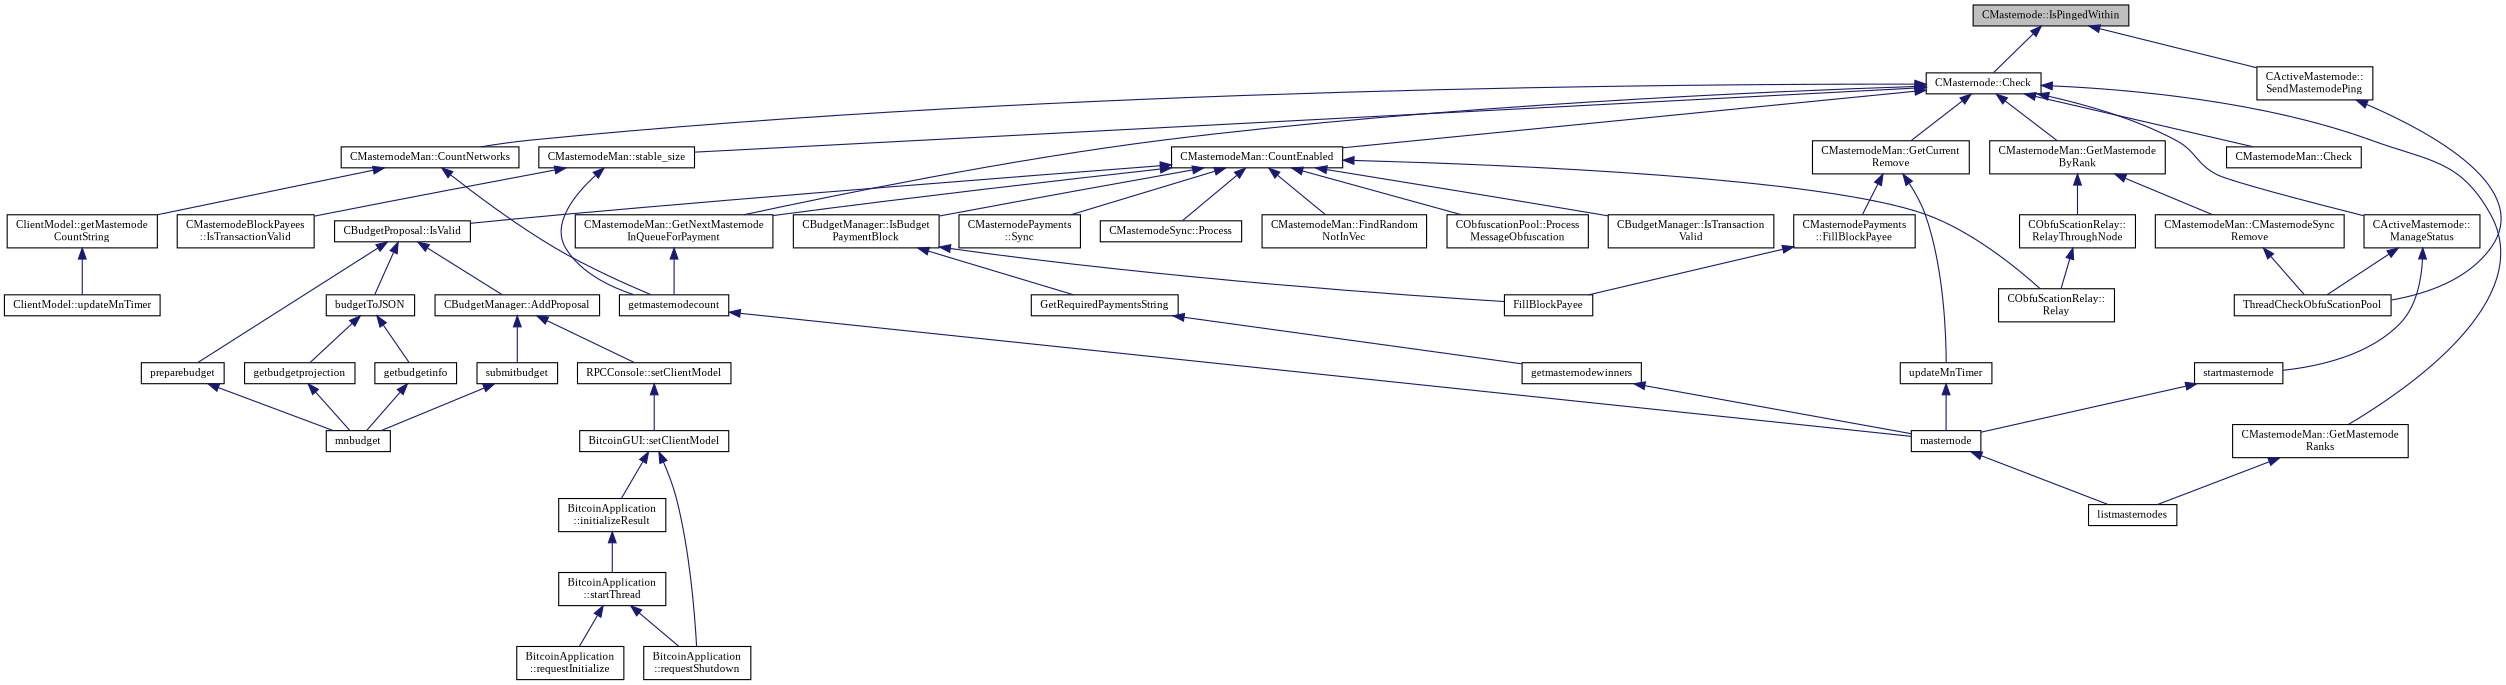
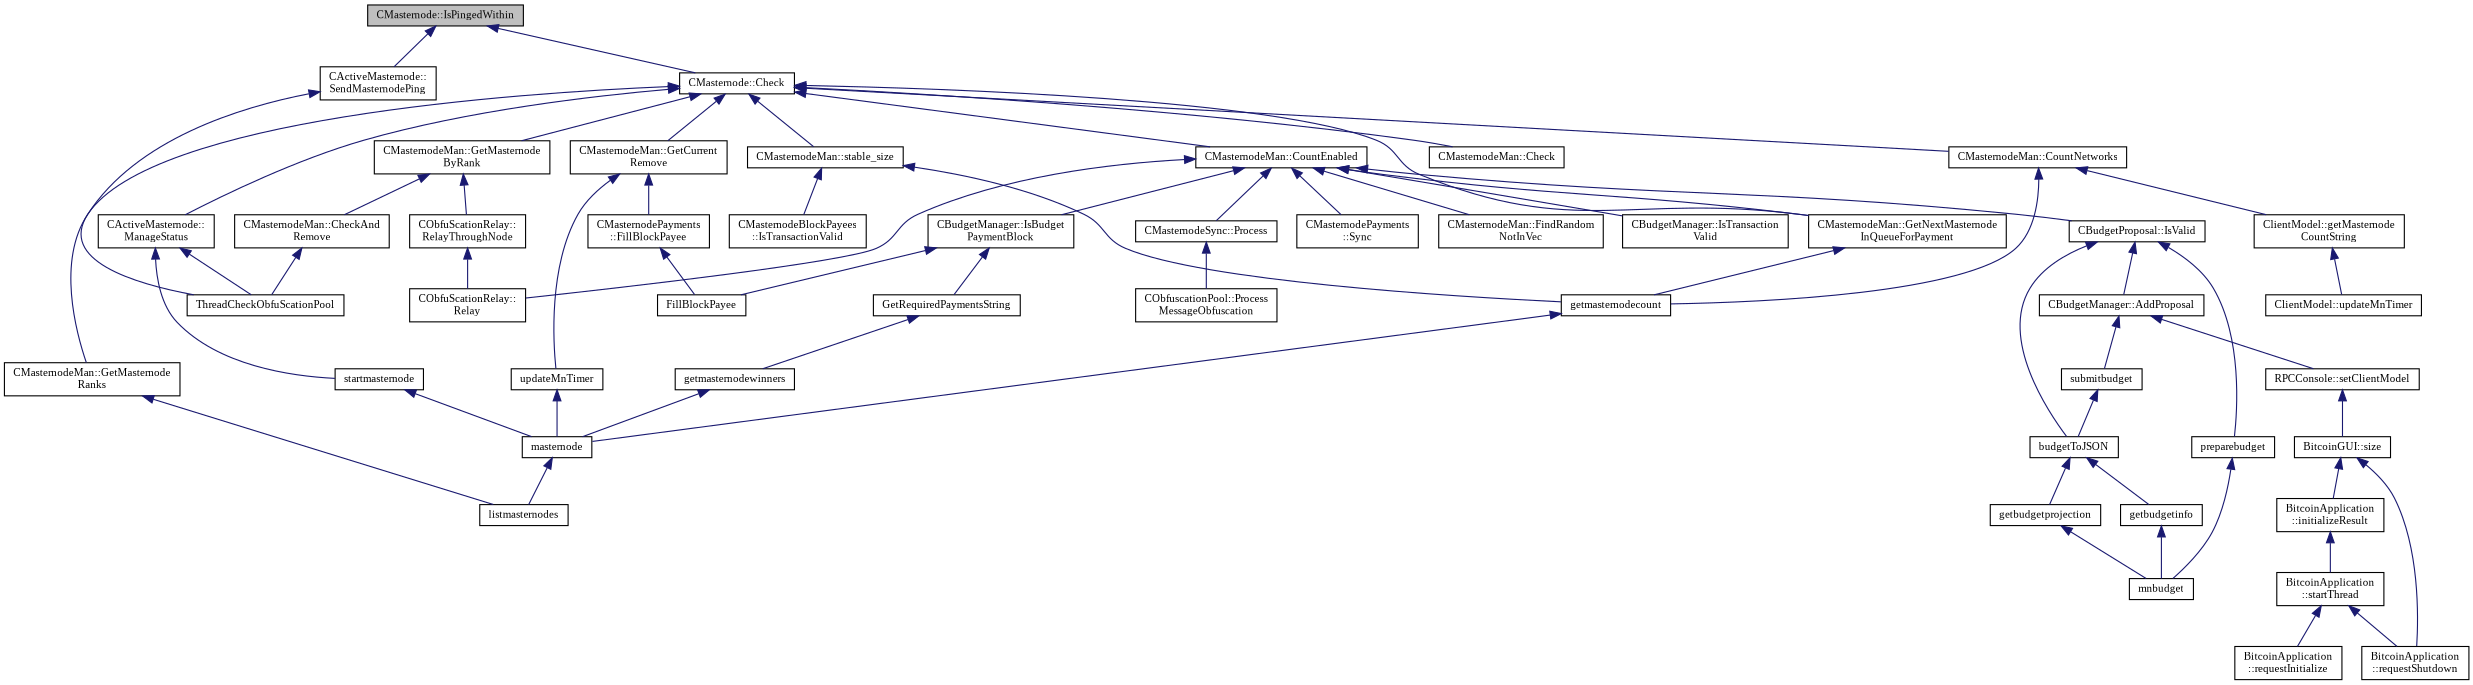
(1382, 193) -> (1206, 276)
(2250, 231) -> (312, 231)
(433, 409) -> (2086, 418)
(654, 441) -> (2342, 447)
